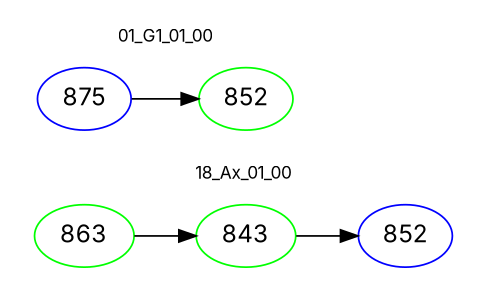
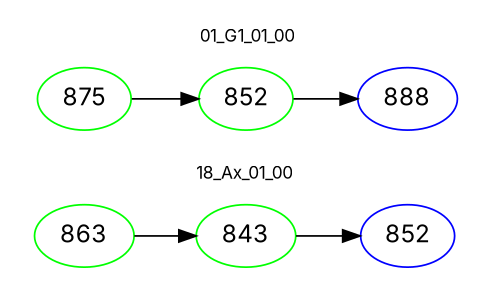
(84, 99) -> (84, 99)
none -> (408, 99)
